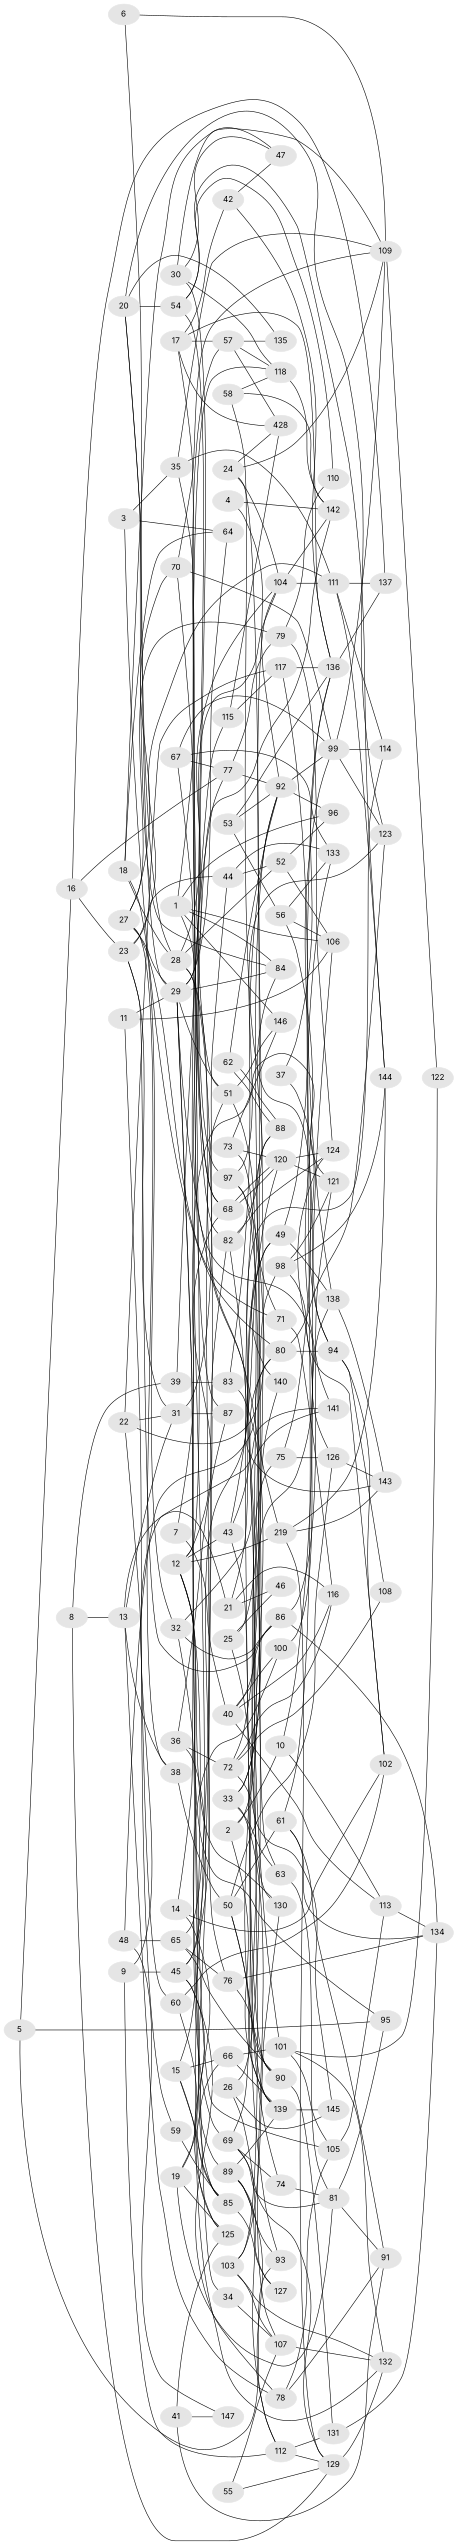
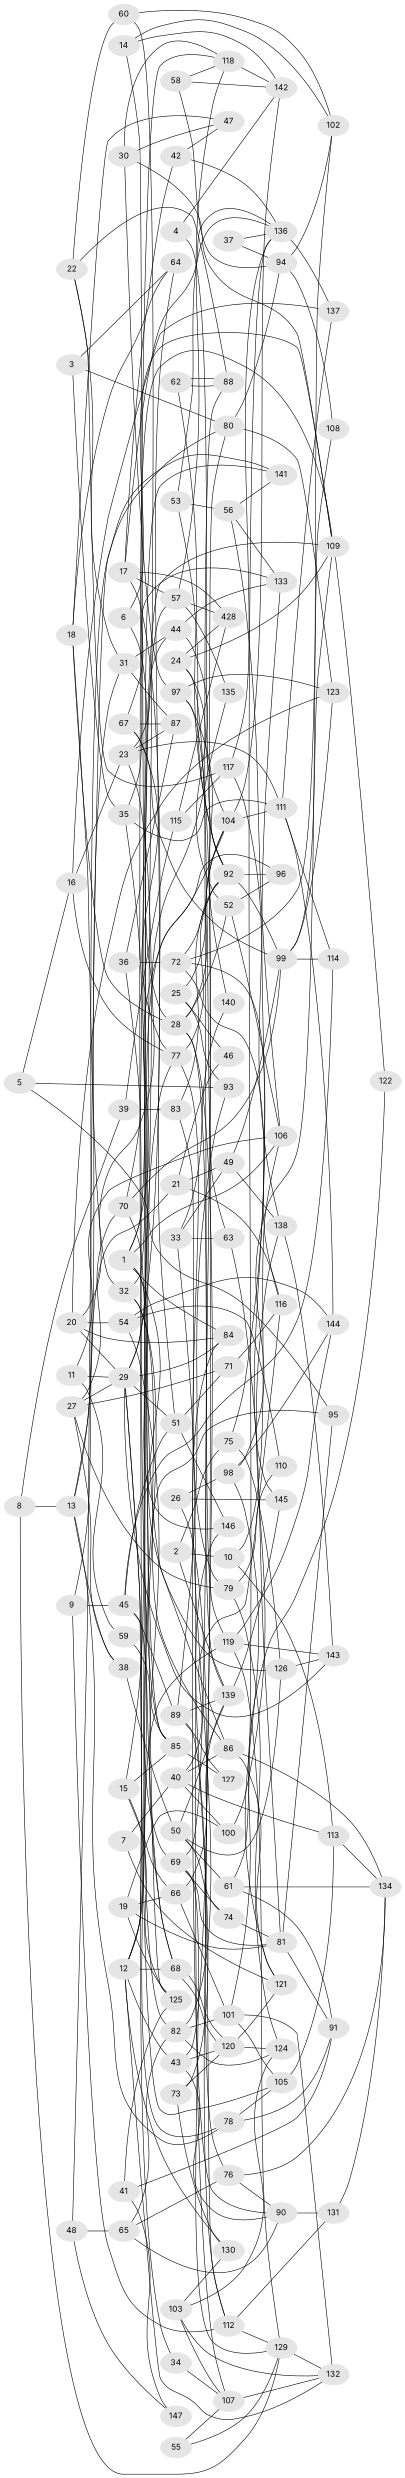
(143, 1185) -> (150, 740)
(281, 1533) -> (229, 1643)
